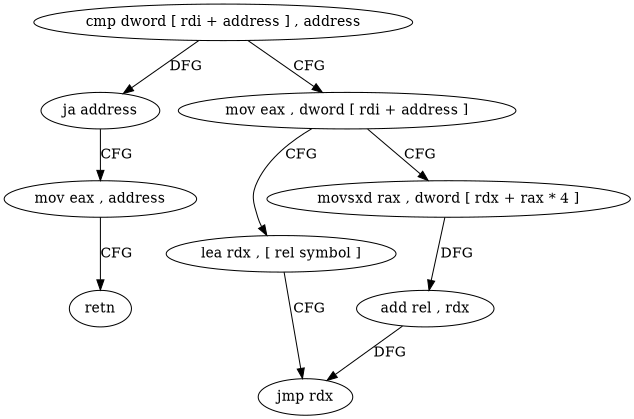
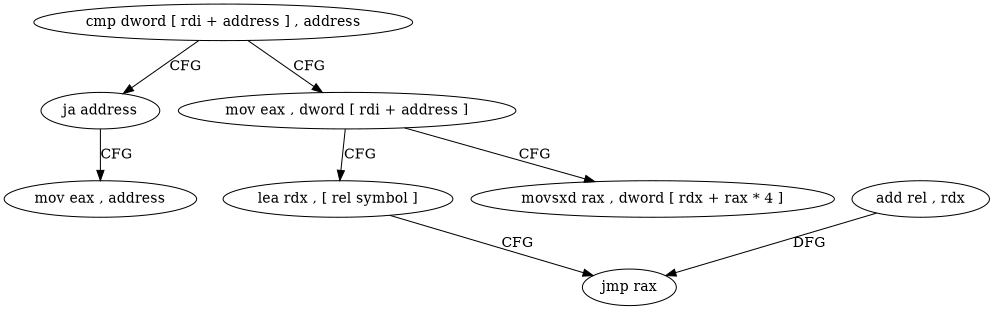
(186, 67) -> (186, 67)
(438, 249) -> none
(100, 309) -> none
(305, 397) -> (629, 287)
